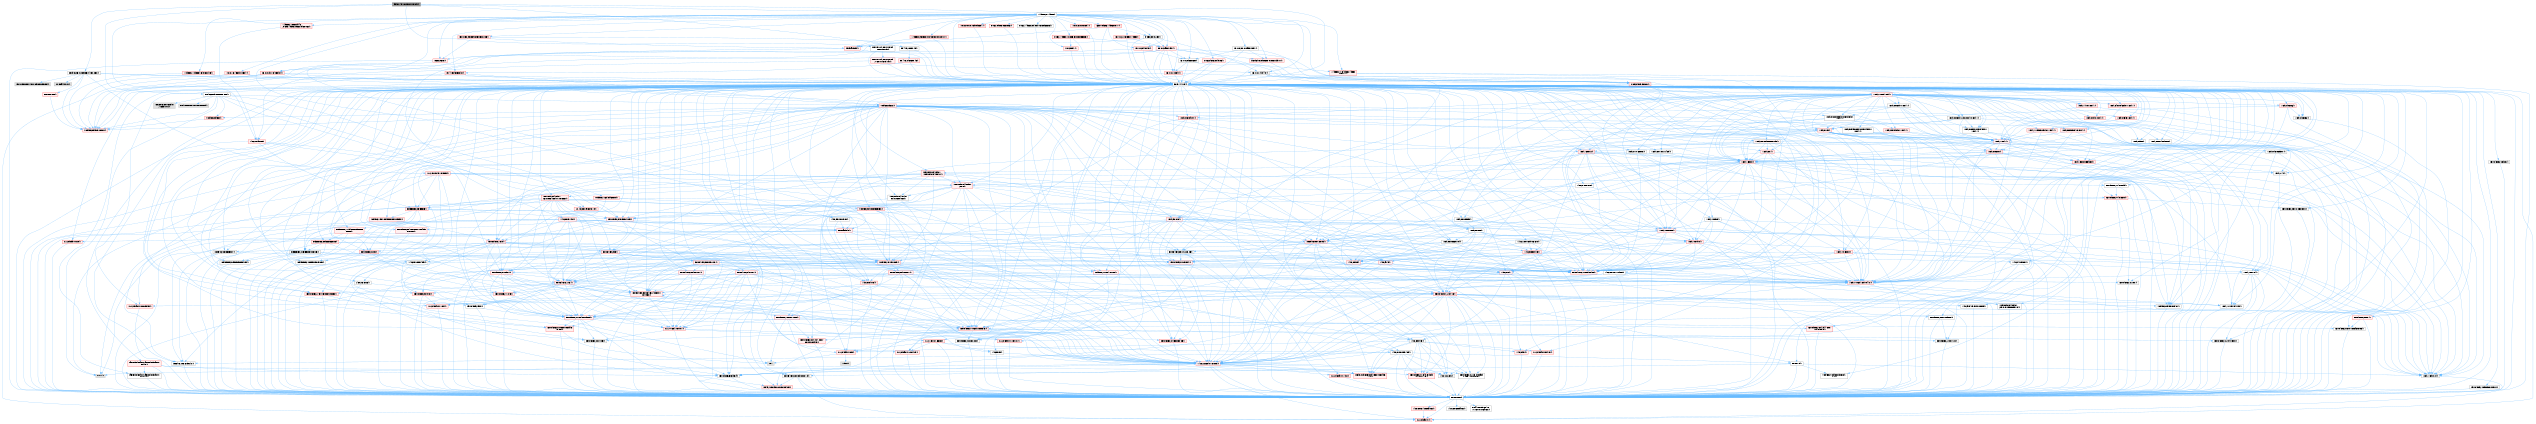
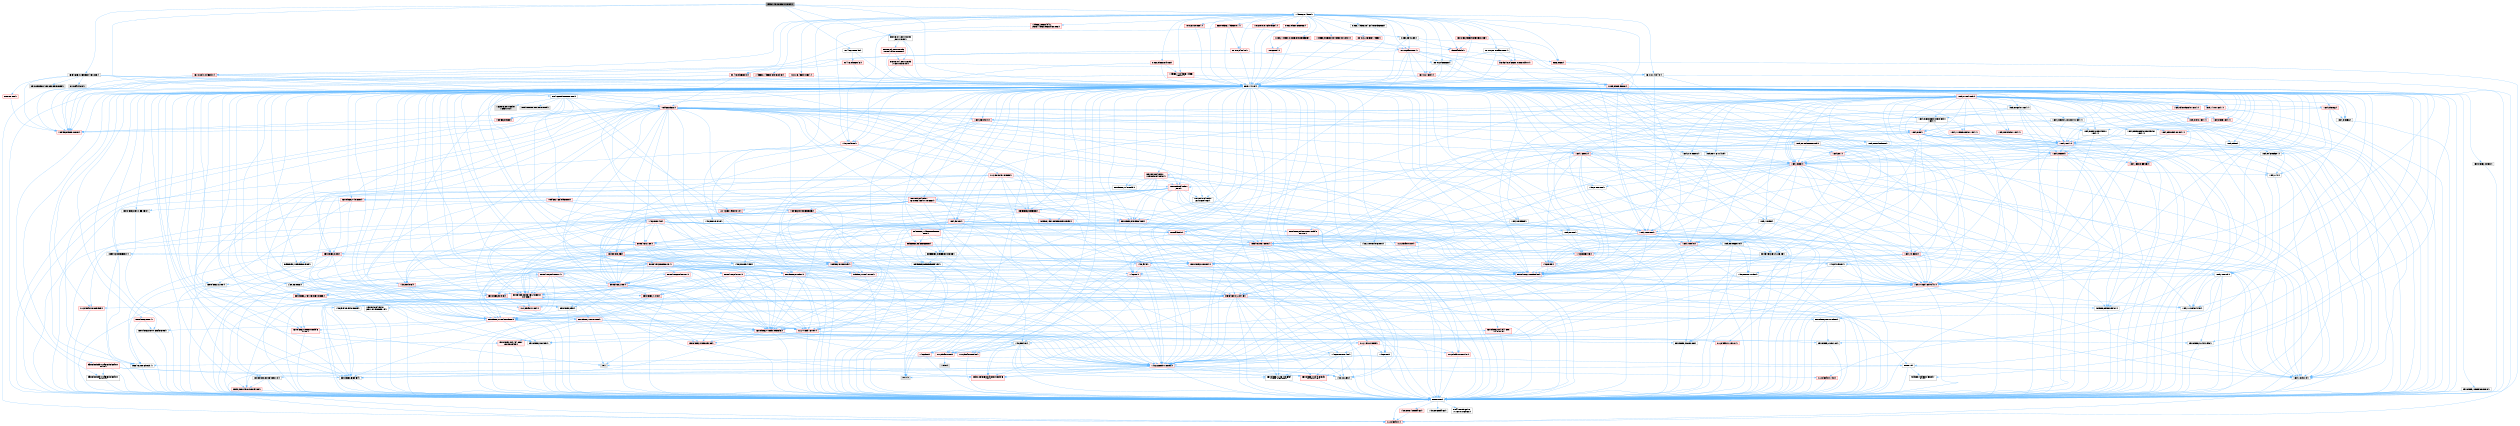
none -> (893, 50)
(428, 278) -> (392, 288)
